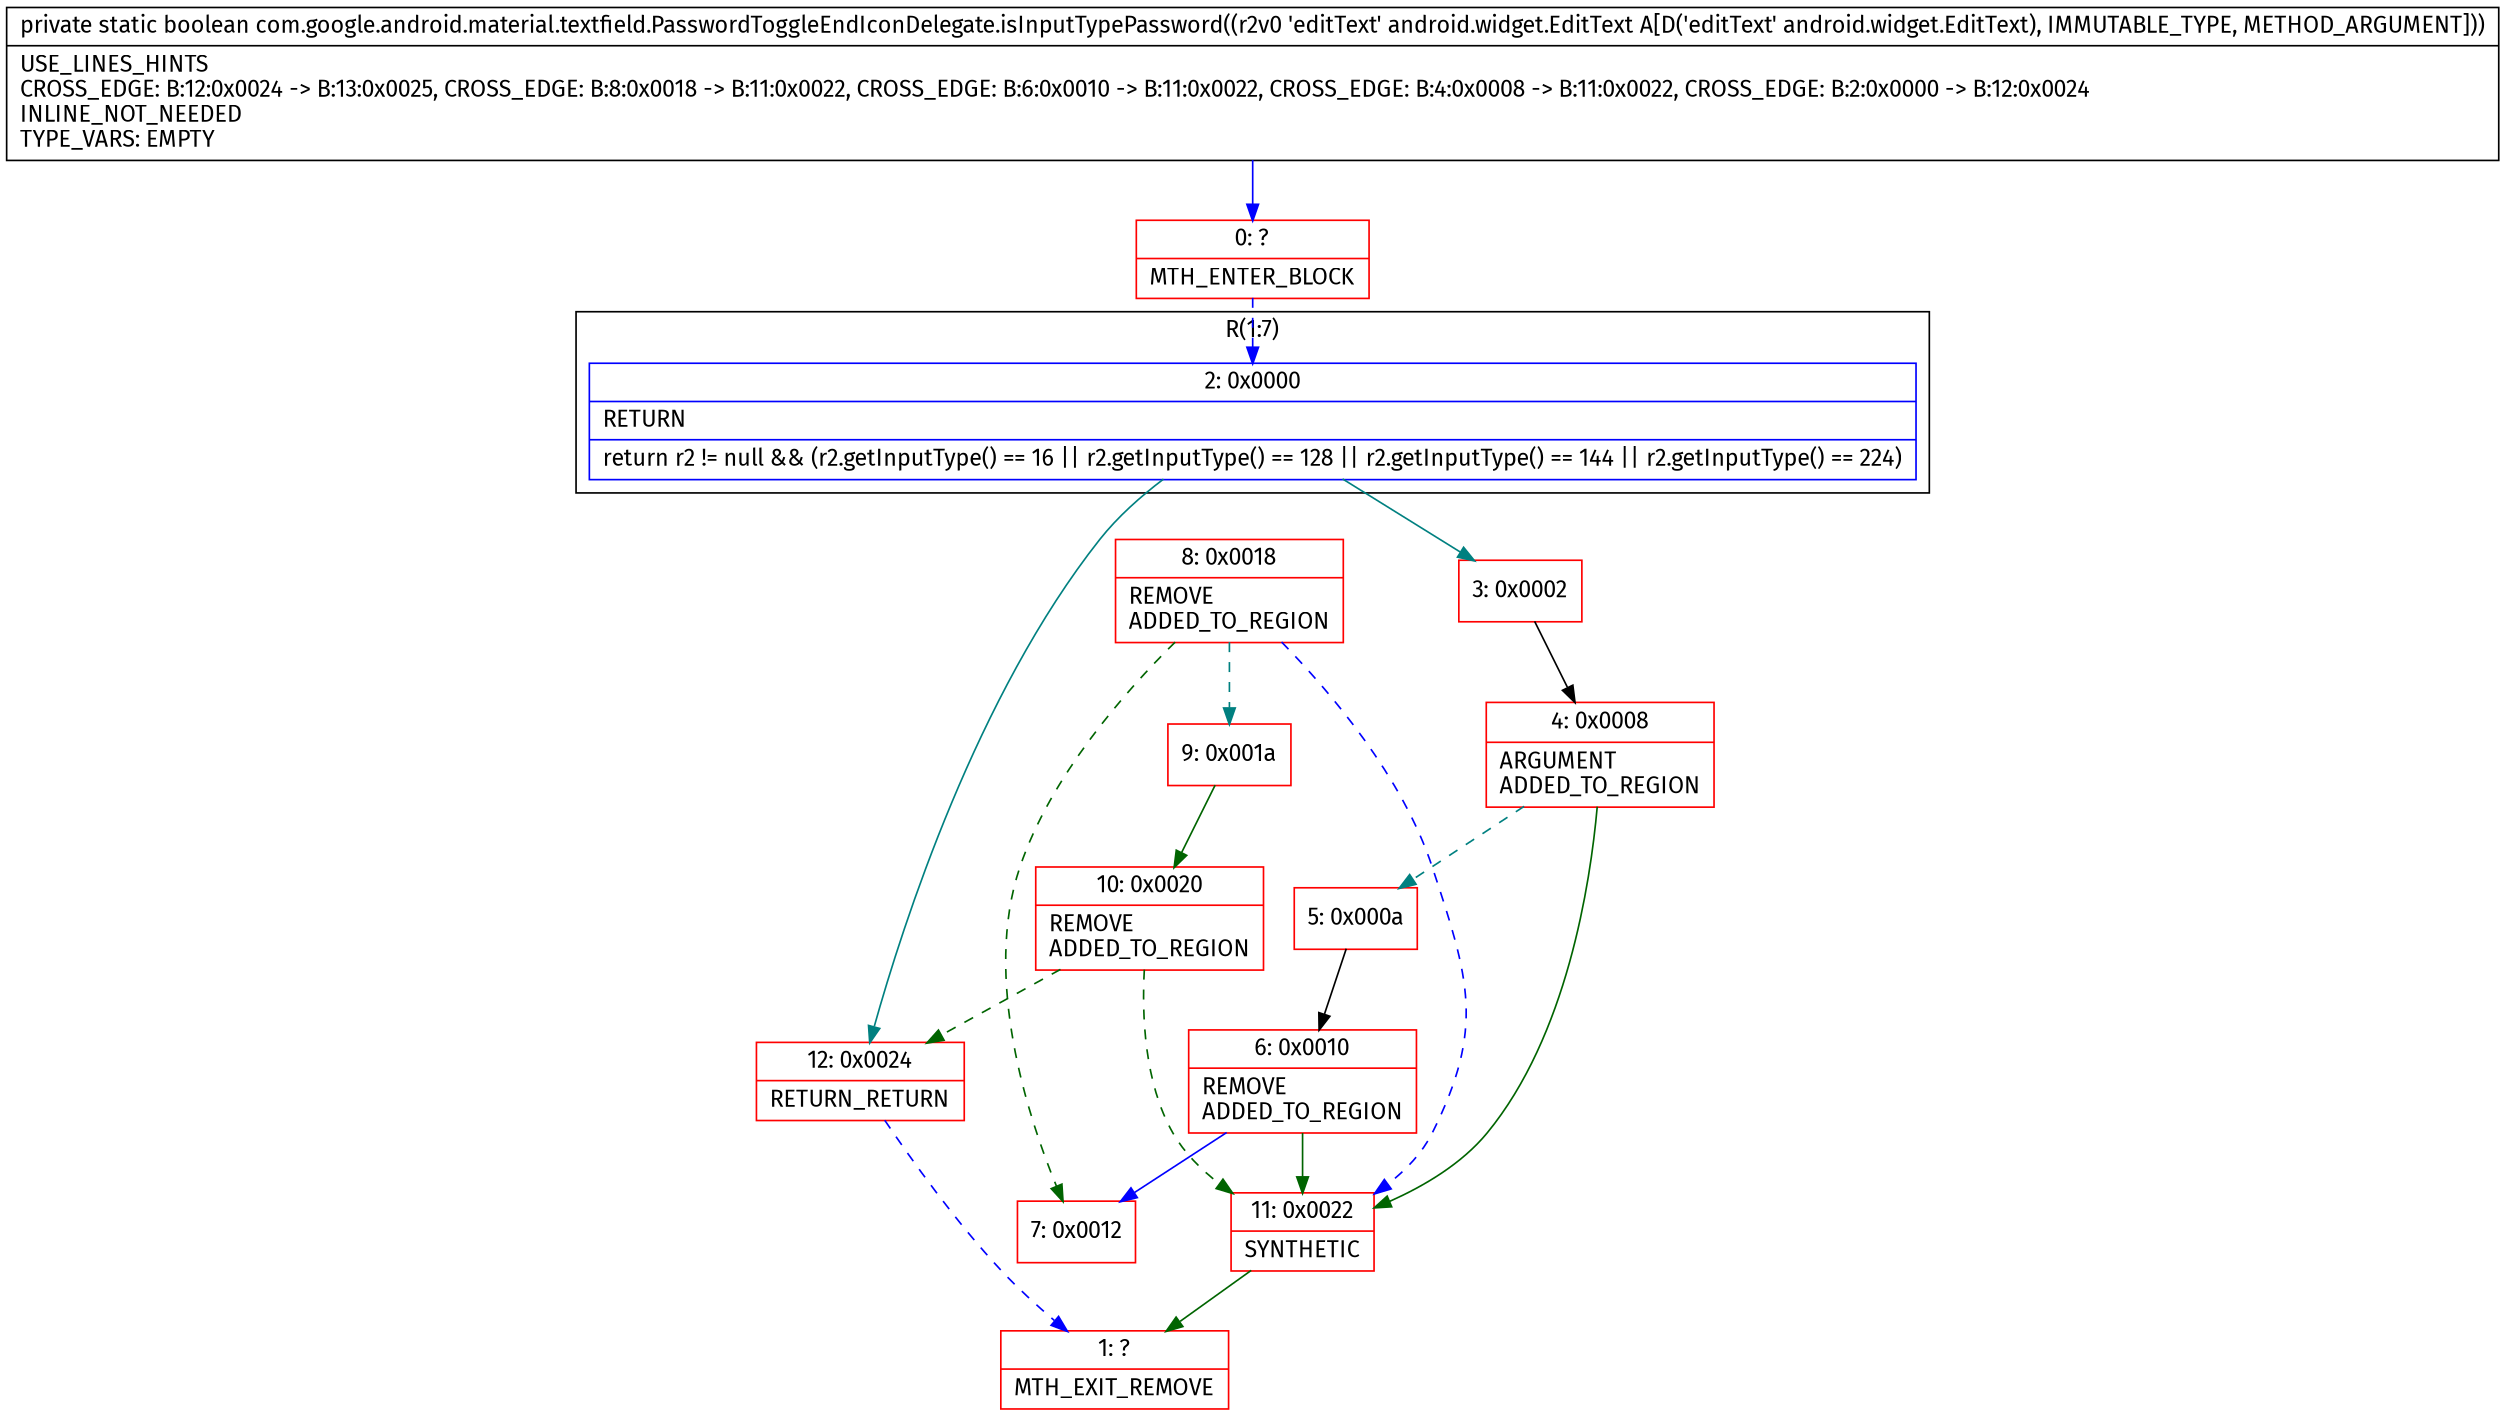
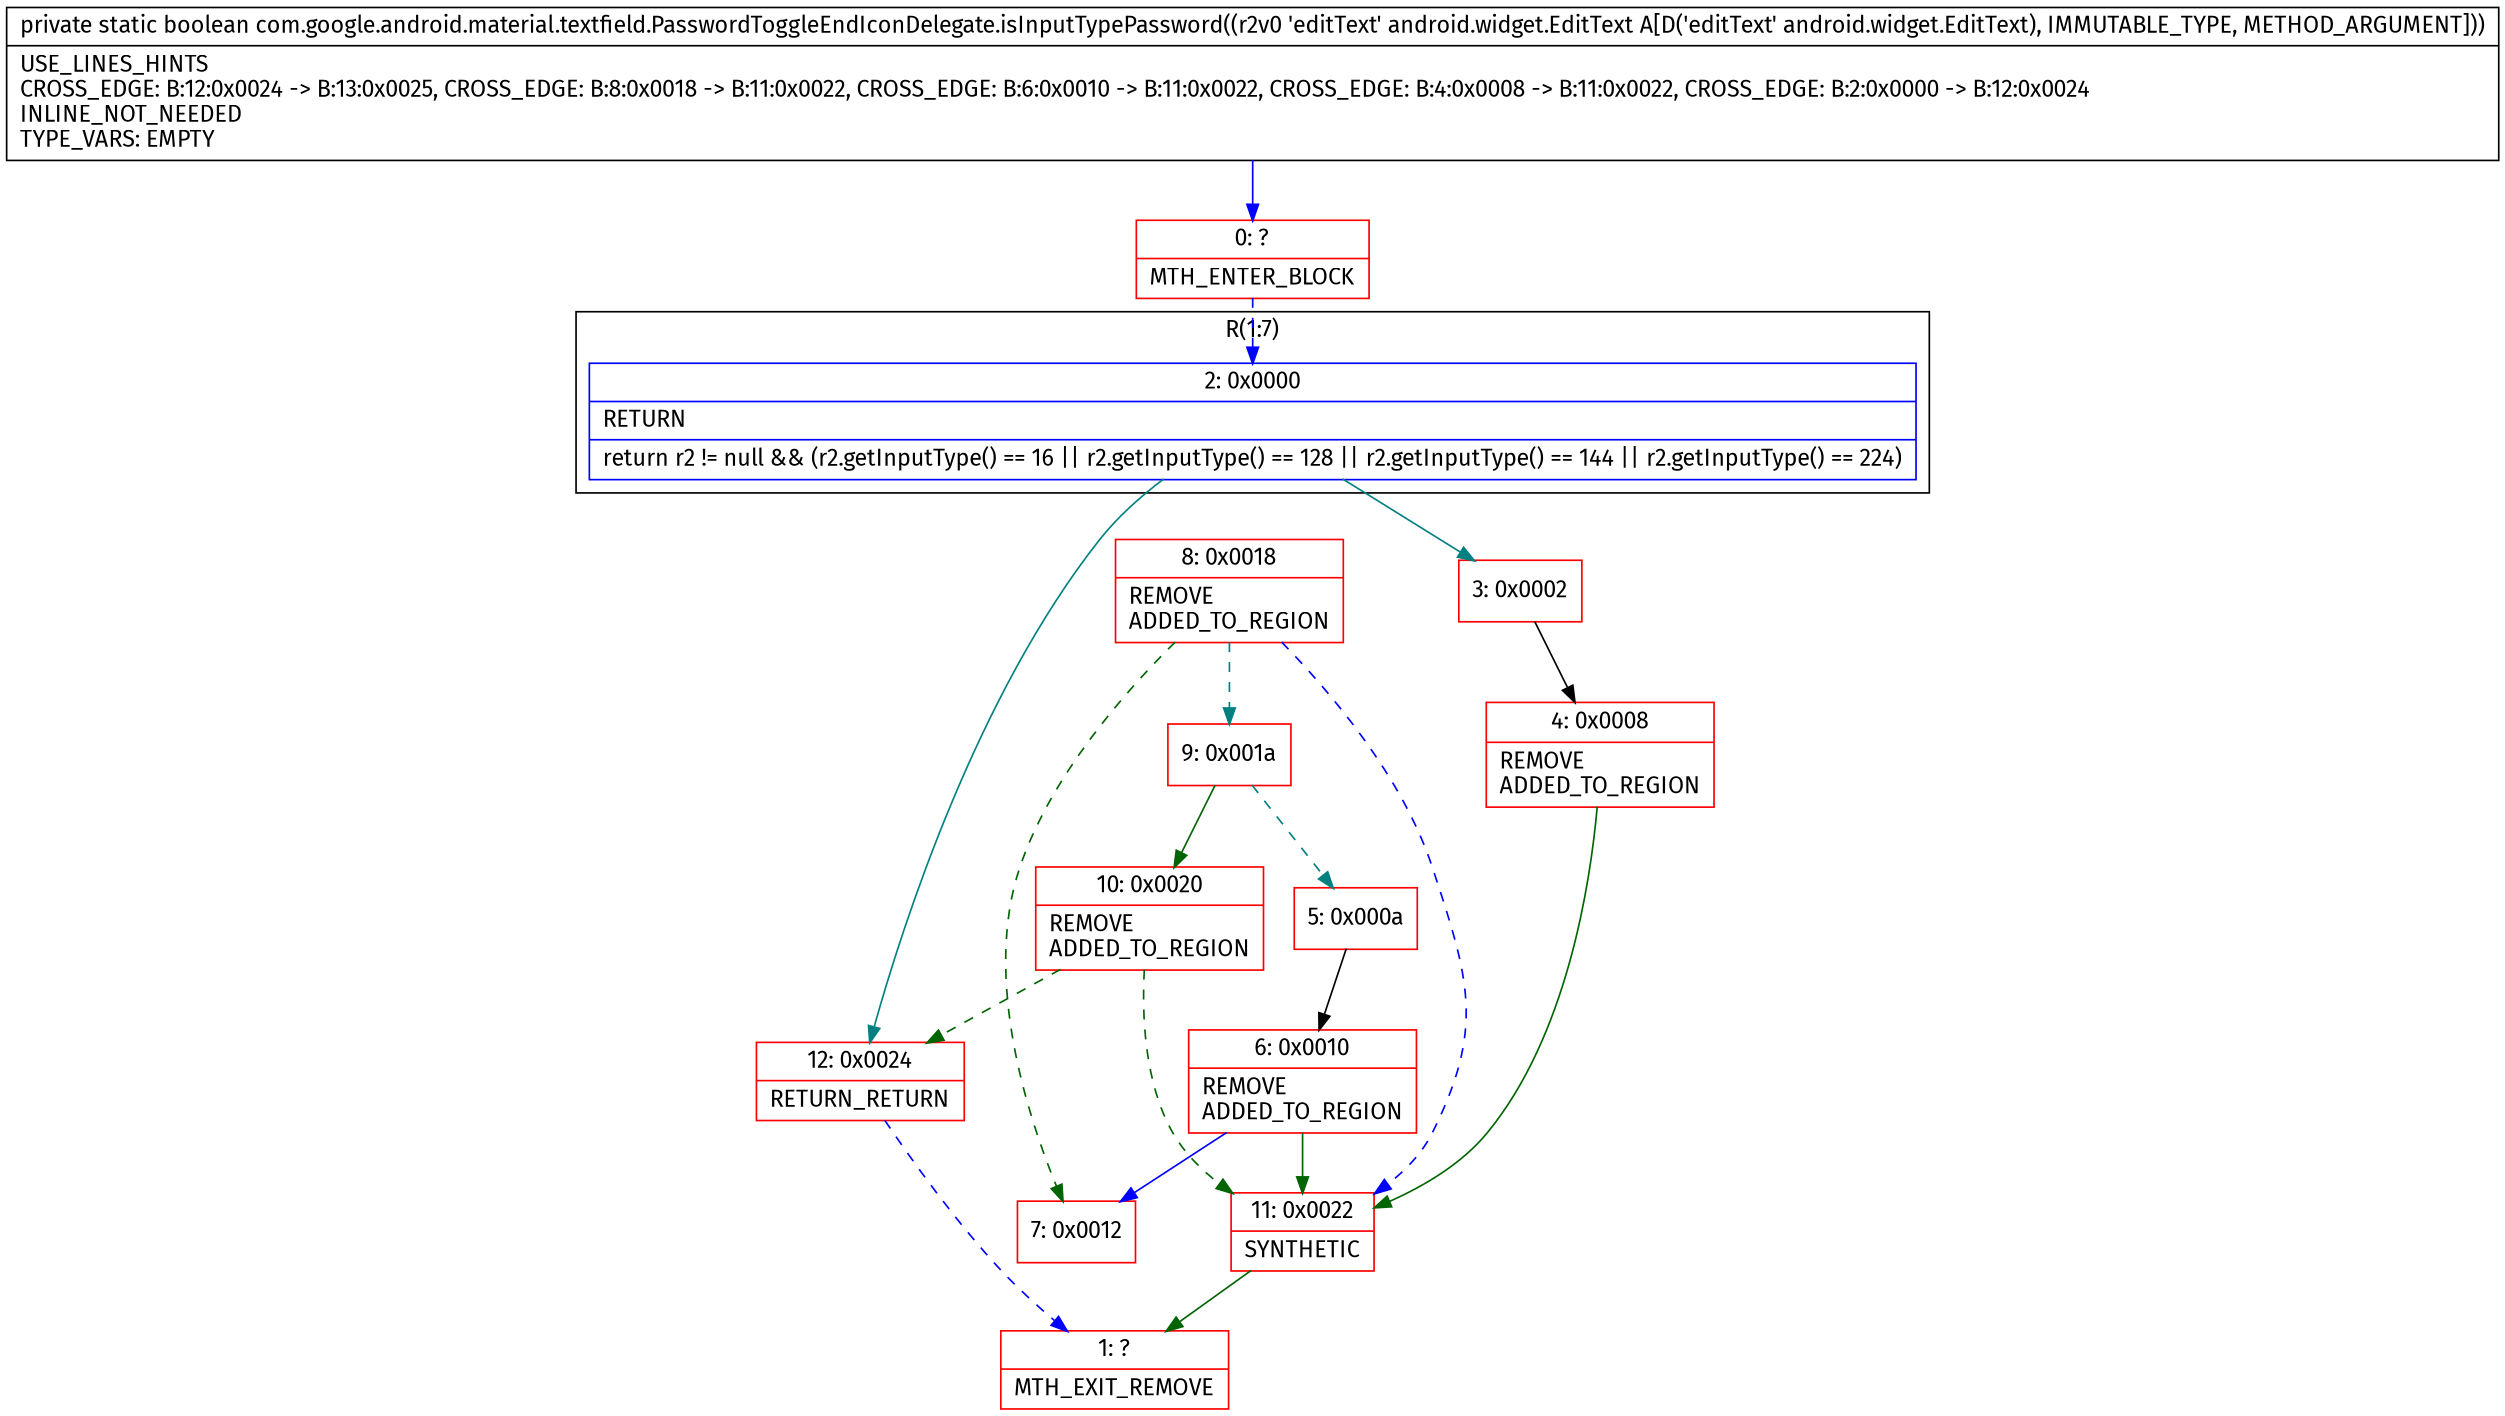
(1559, 761) -> (1543, 761)
(1469, 843) -> (1288, 830)
